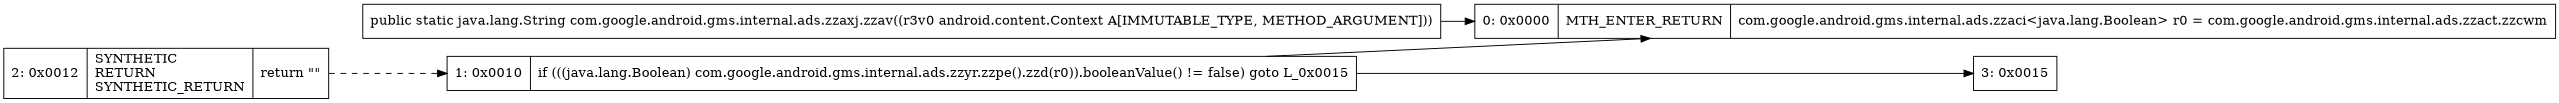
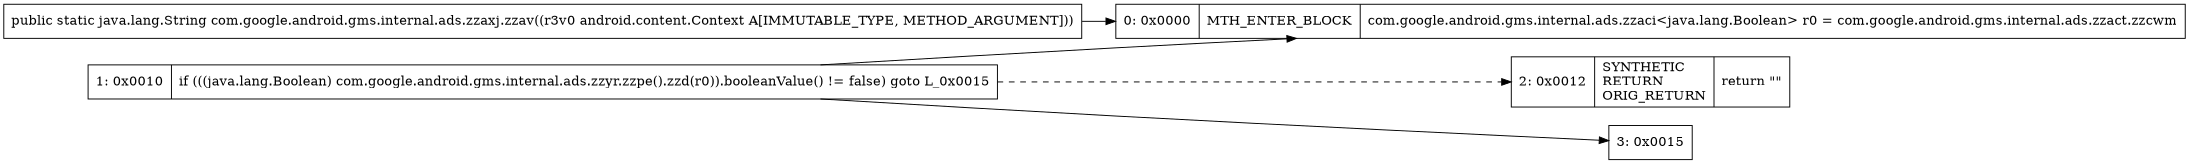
(1644, 21) -> (1280, 21)
(383, 73) -> (1250, 82)
(170, 87) -> (1654, 96)
